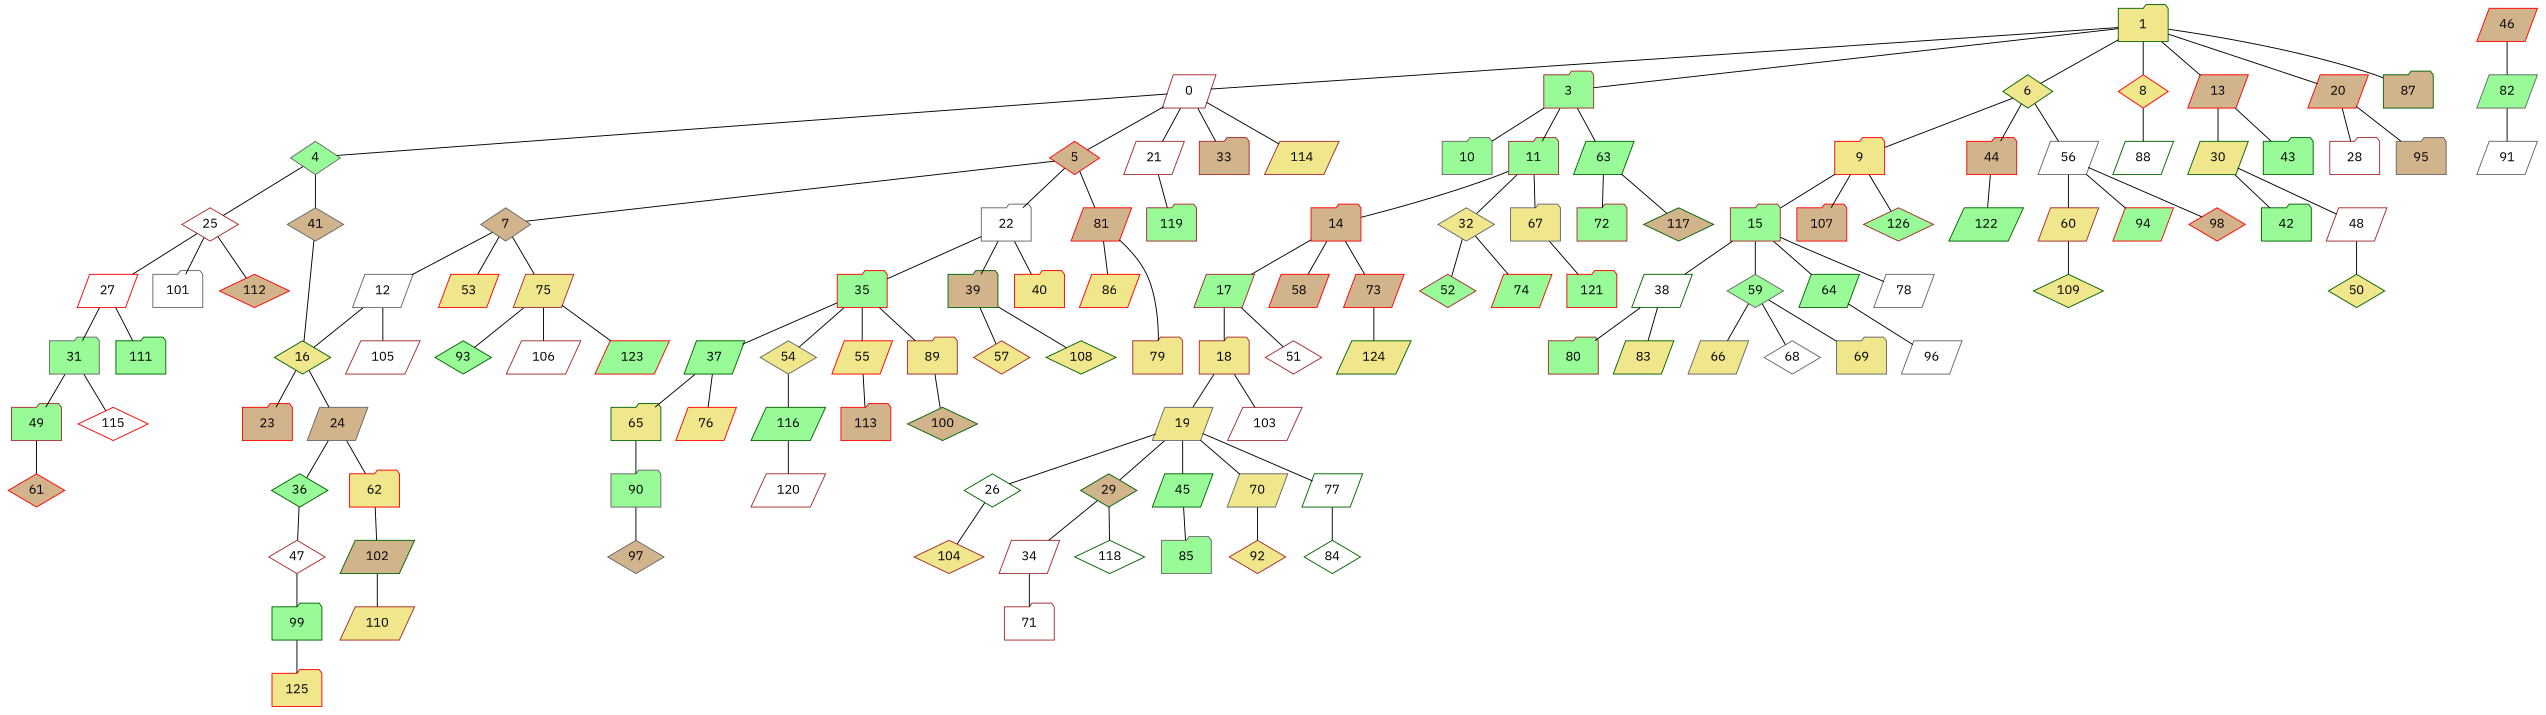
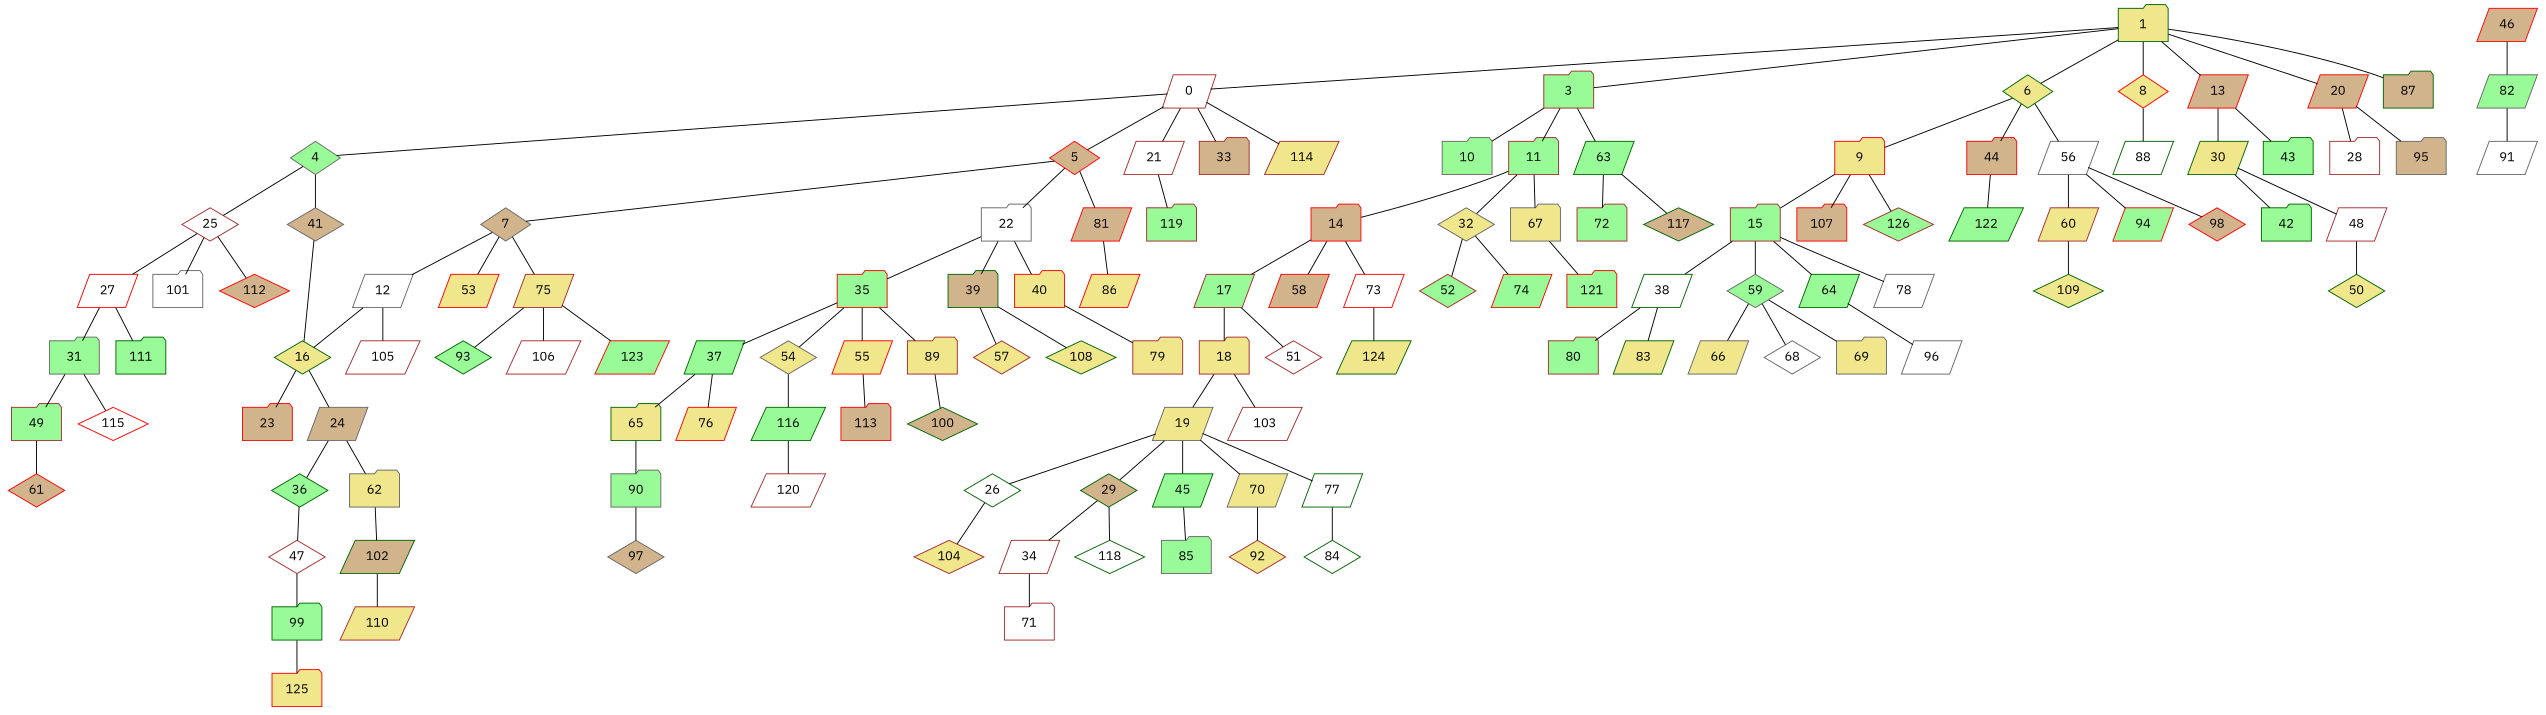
(1151, 285) -> (1099, 324)
(1374, 291) -> (1374, 291)
(375, 490) -> (375, 490)
